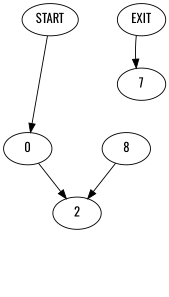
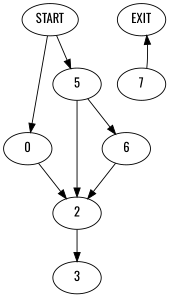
(136, 47) -> (148, 56)
none -> (77, 84)
(126, 149) -> (126, 149)
none -> (77, 278)
